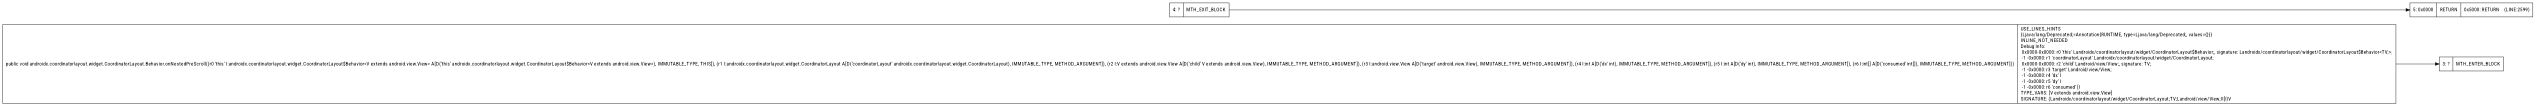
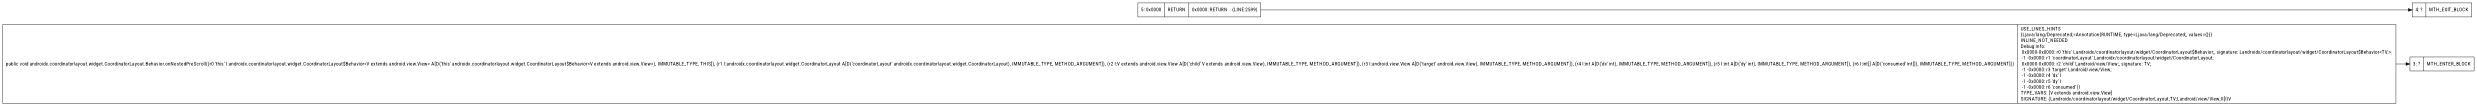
(1817, 10) -> (1834, 10)
(2497, 10) -> (1225, 10)
